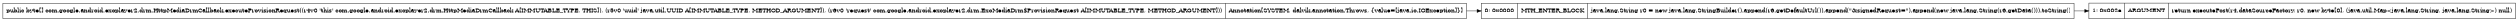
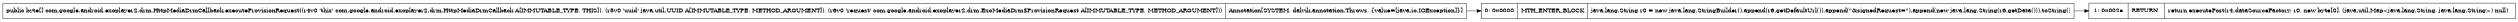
(2147, 11) -> (2145, 11)
